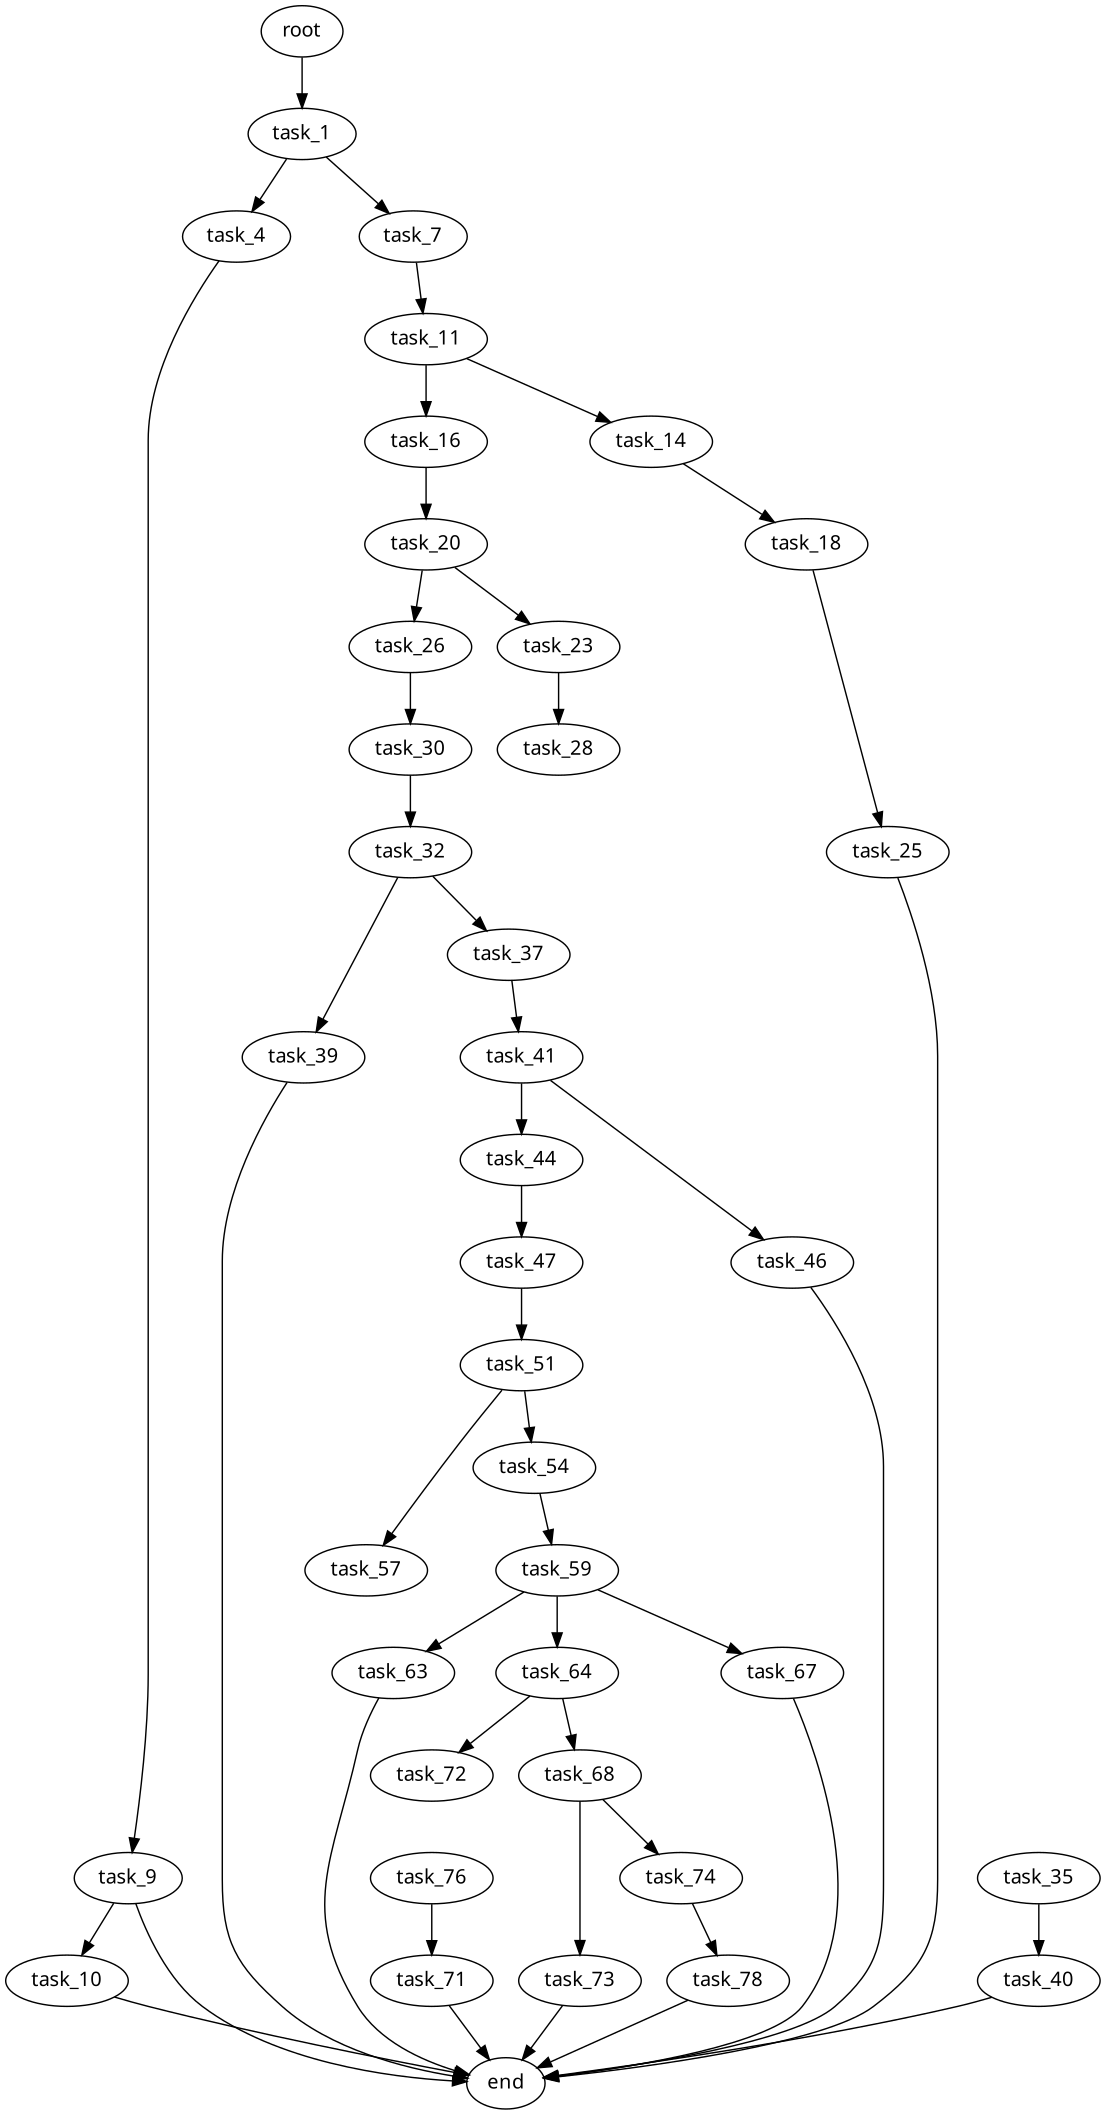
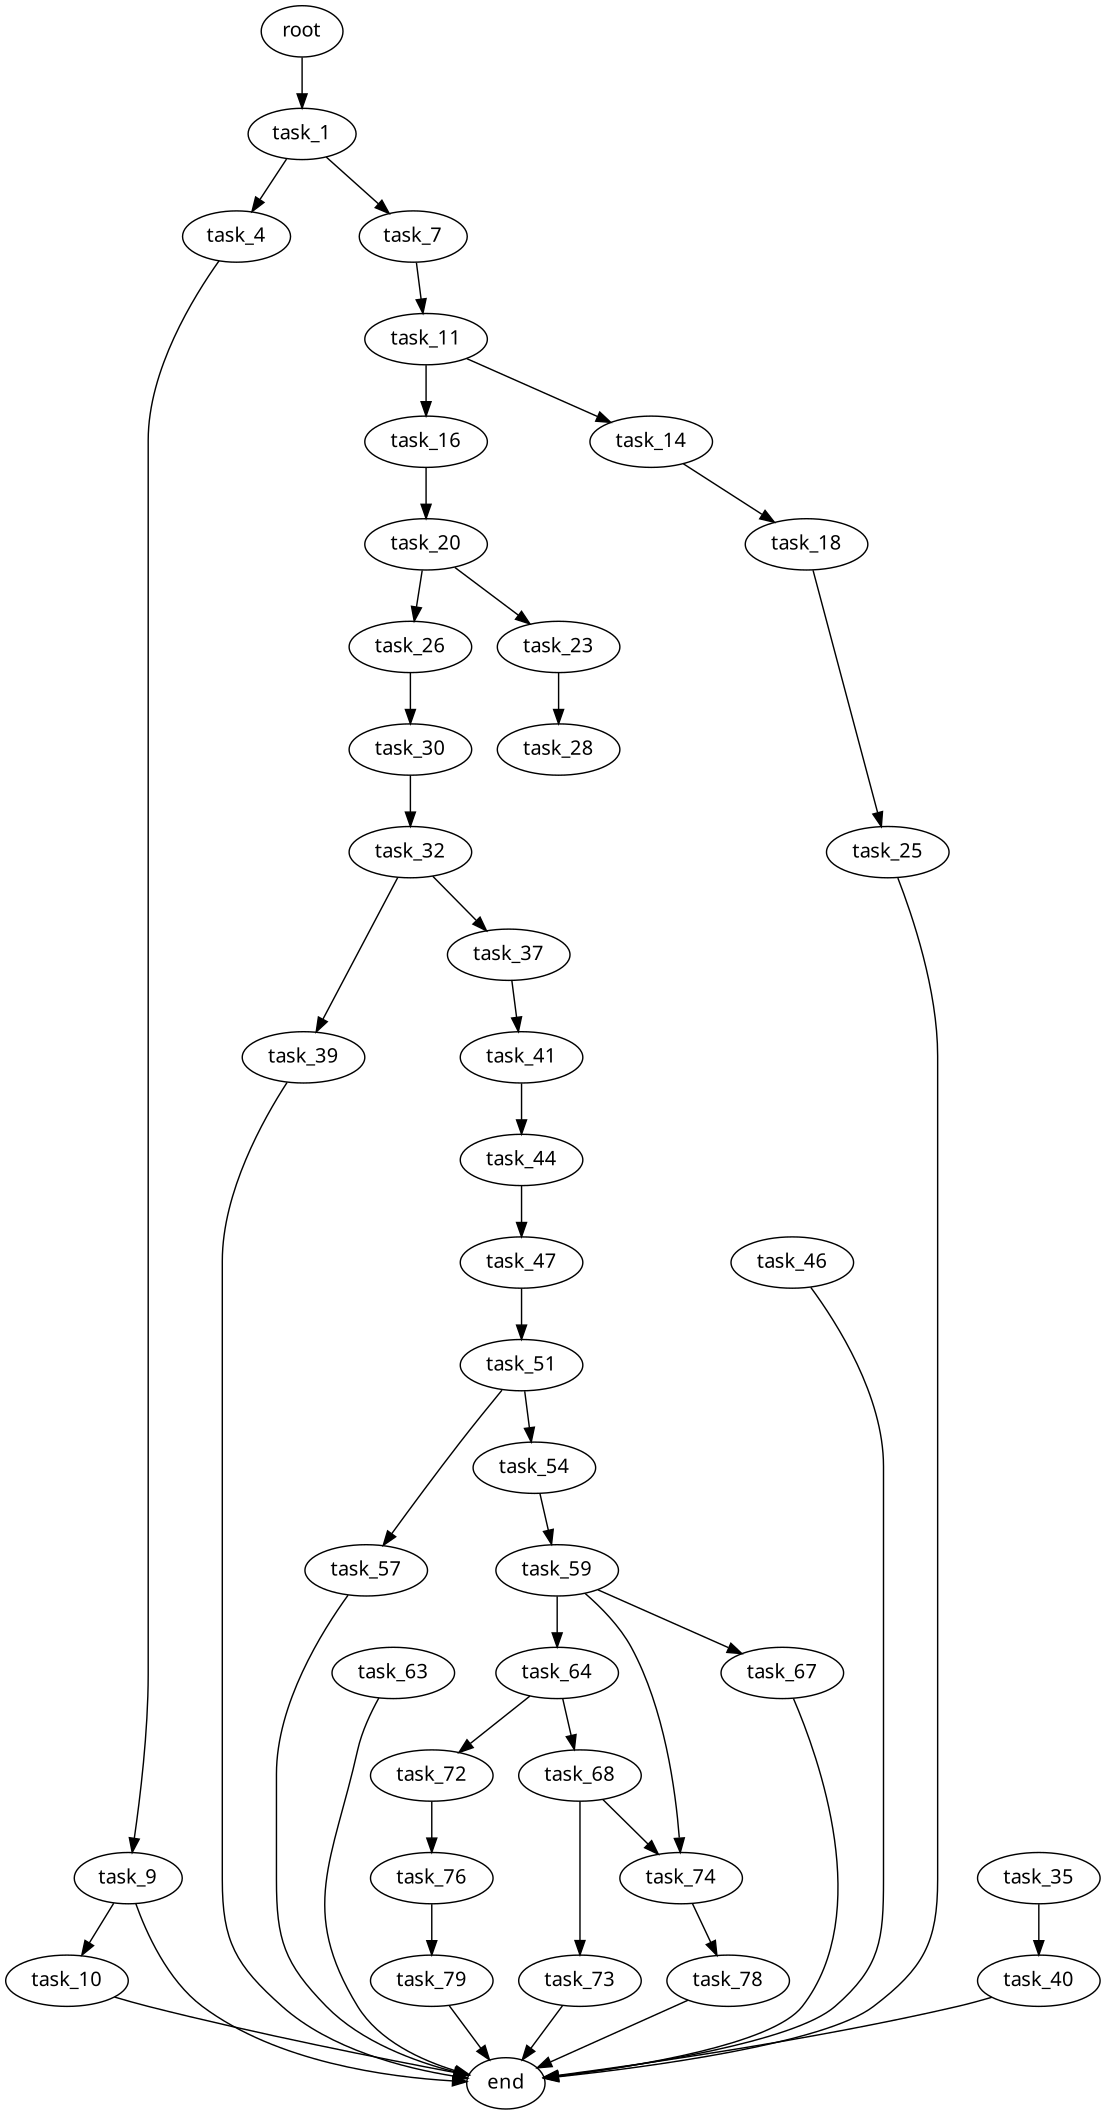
(651, 1156) -> none
(481, 1618) -> (655, 1706)
none -> (432, 1820)
none -> (276, 1873)
(432, 1981) -> (432, 1981)
